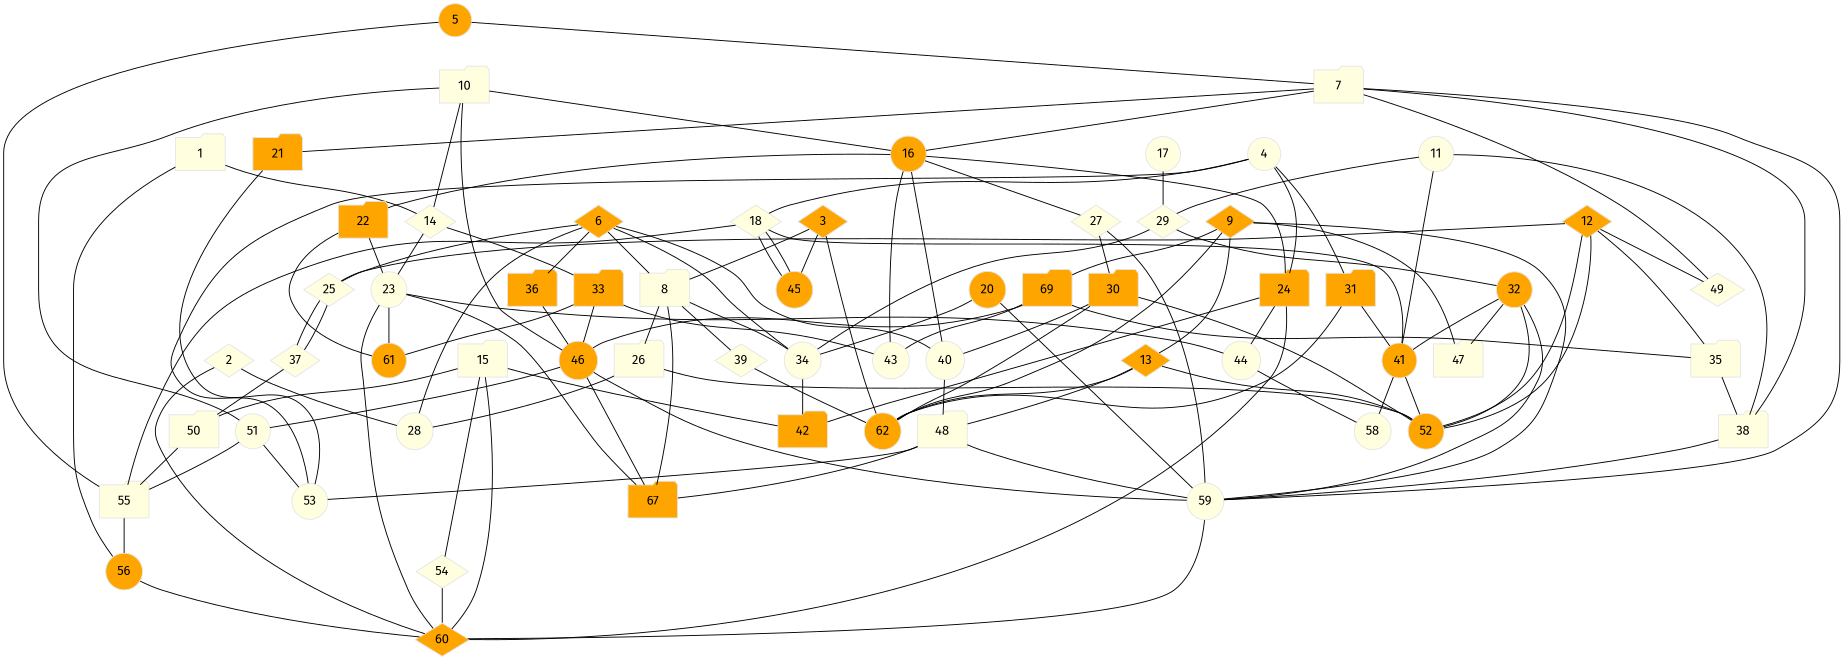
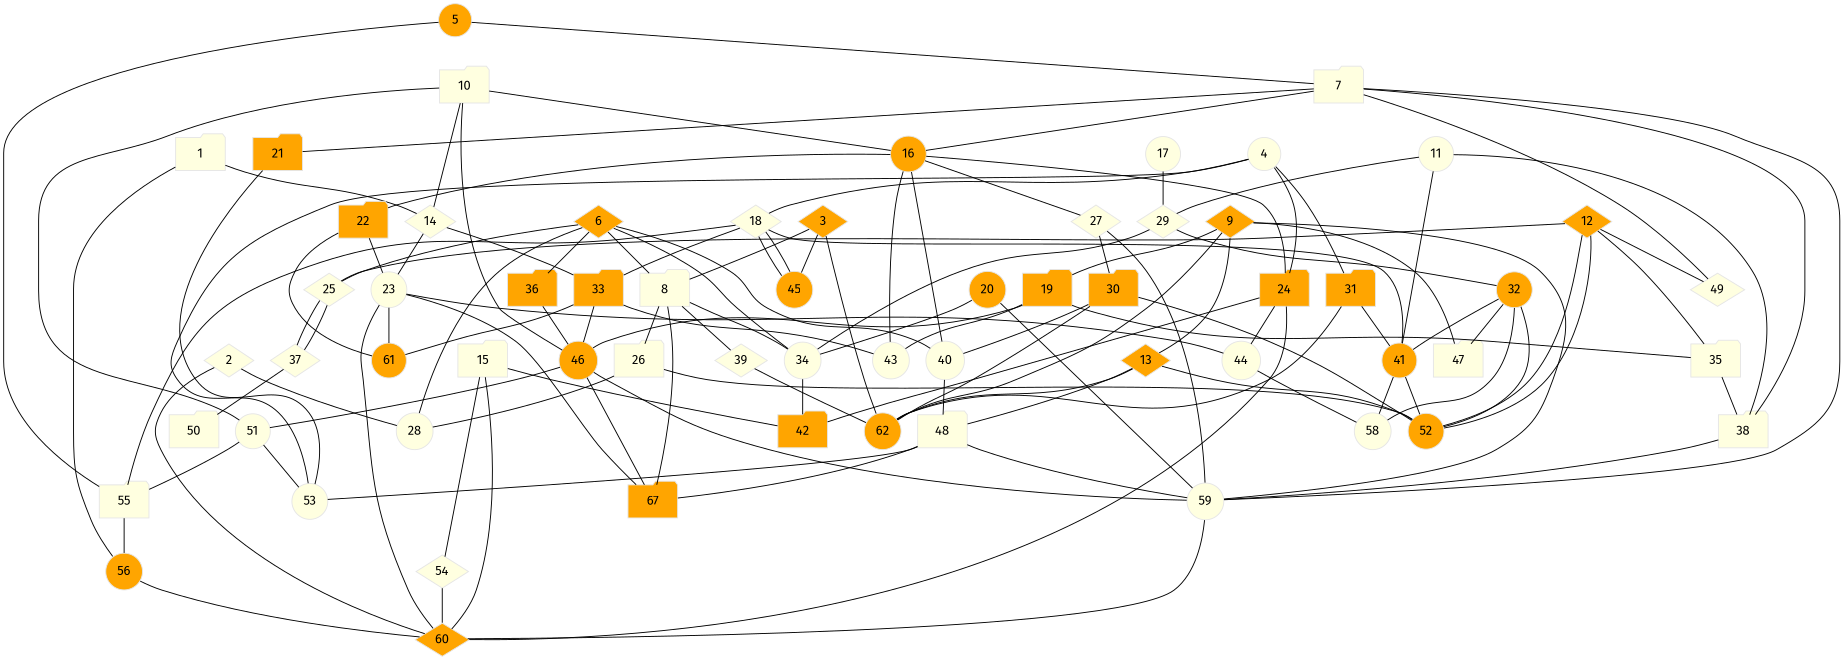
none -> (661, 258)
(1047, 290) -> (1047, 290)
(338, 391) -> none
(1433, 458) -> (1477, 391)
(159, 466) -> none
